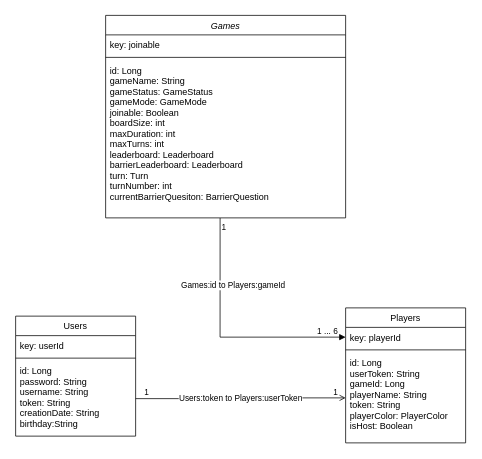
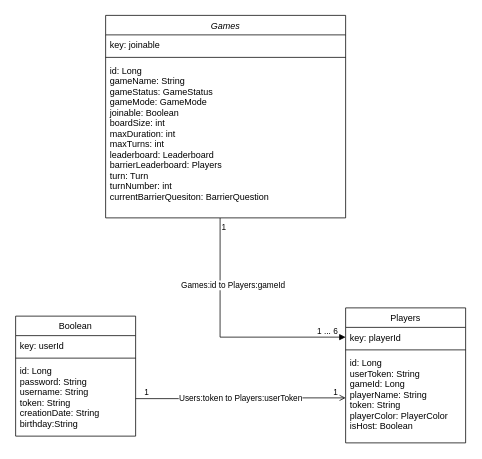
(126, 71) -> (126, 71)
(75, 326) -> (75, 326)
